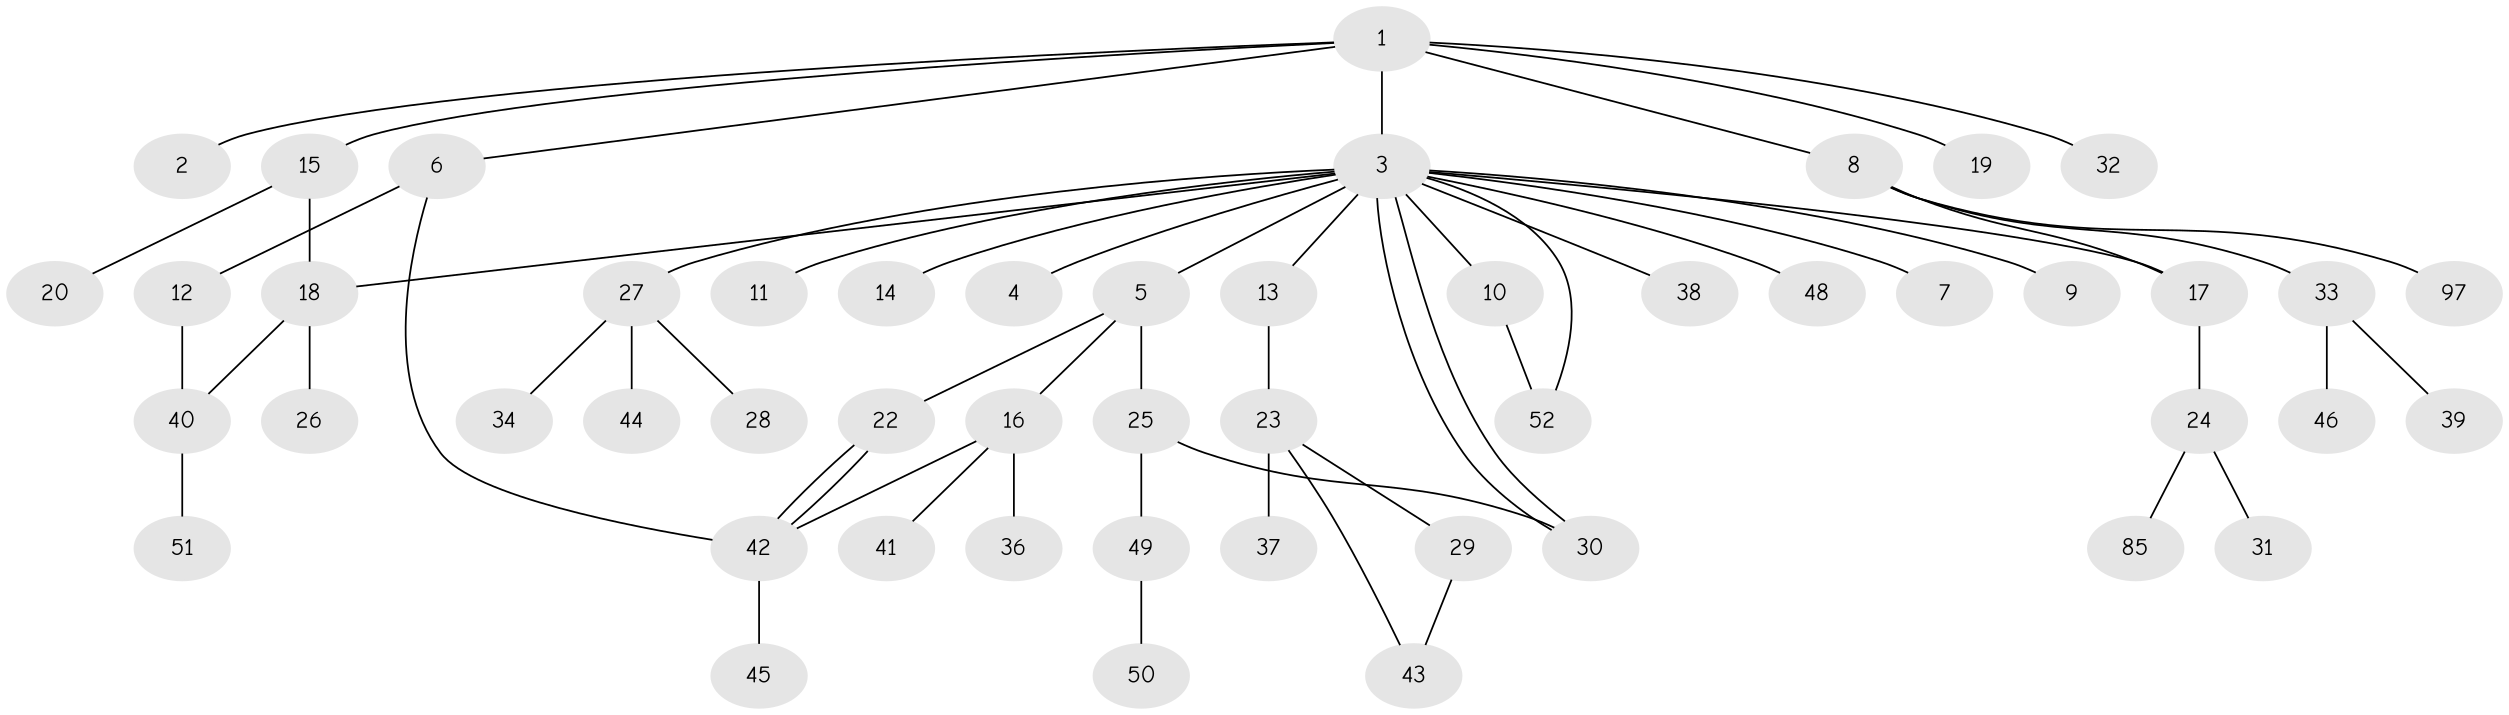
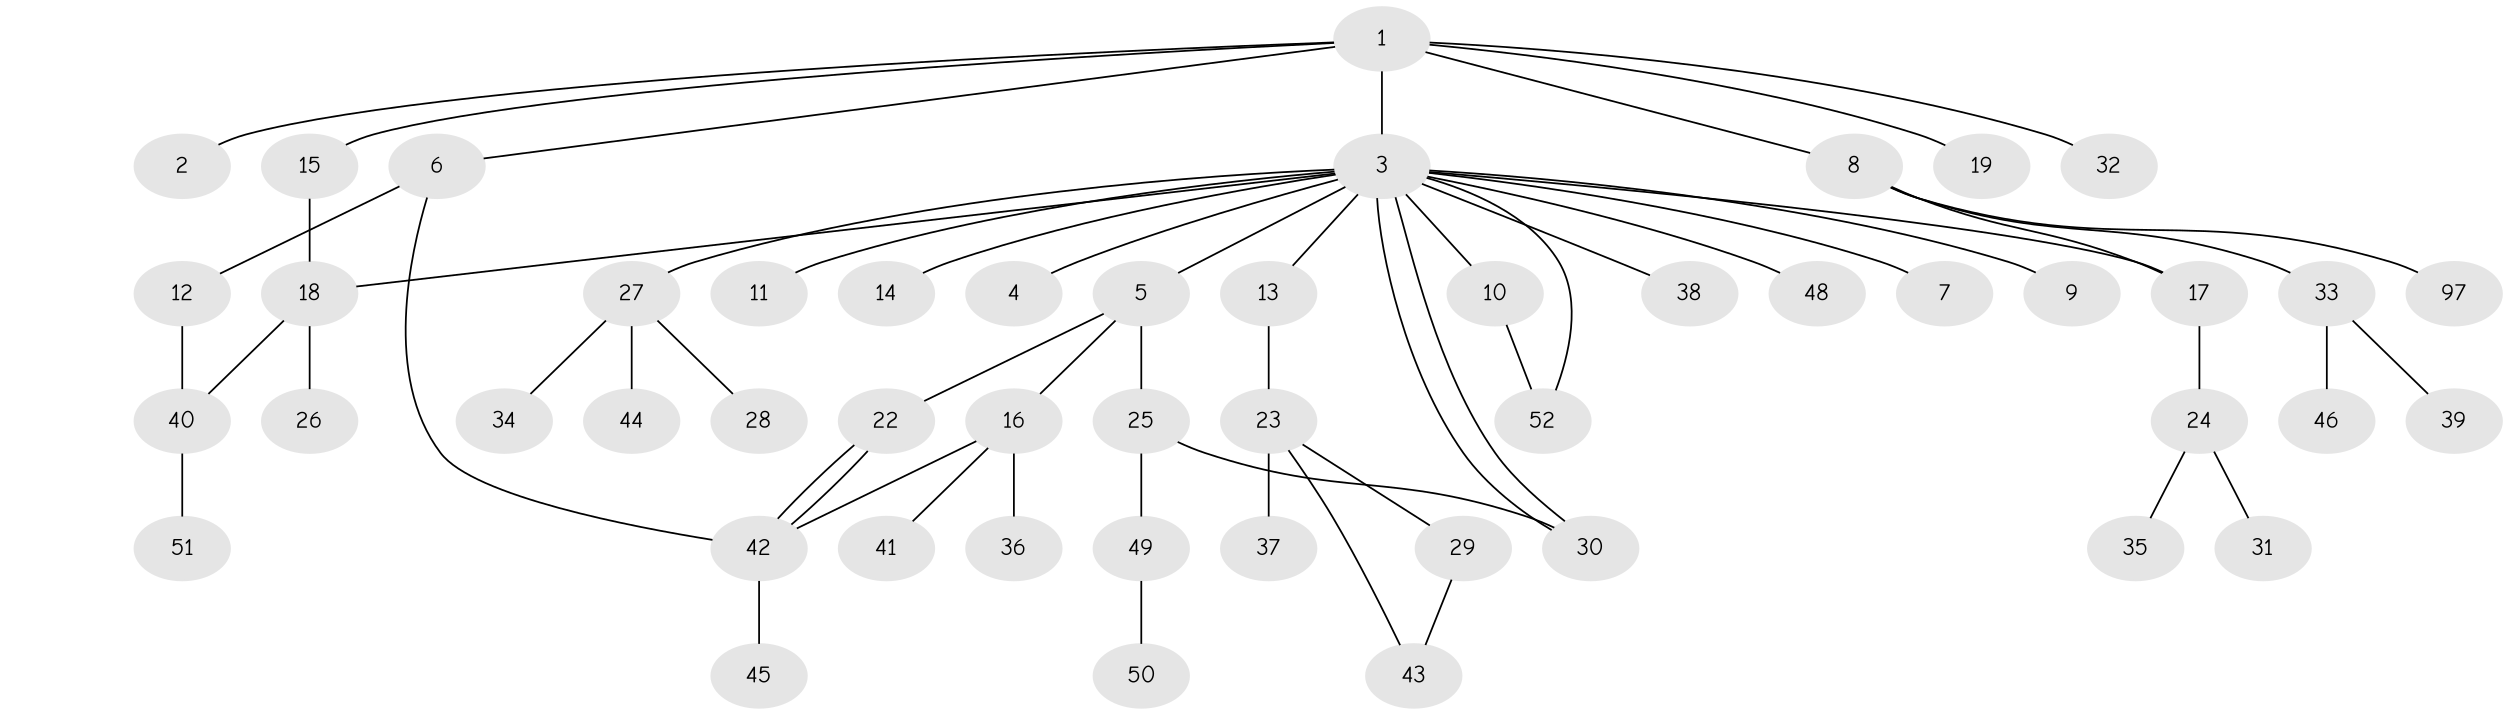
(55, 294) -> none
(2136, 549) -> (2136, 549)
